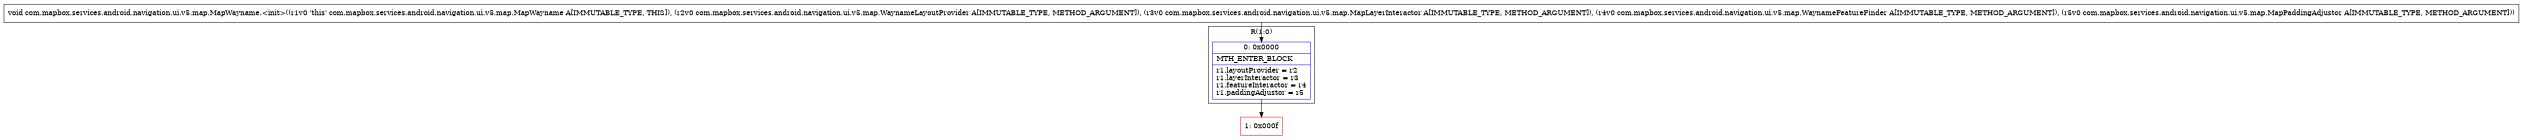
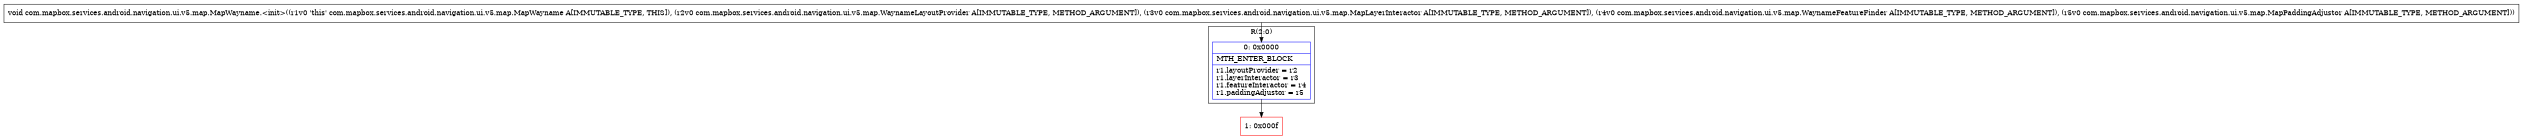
(1261, 32) -> (1261, 32)
